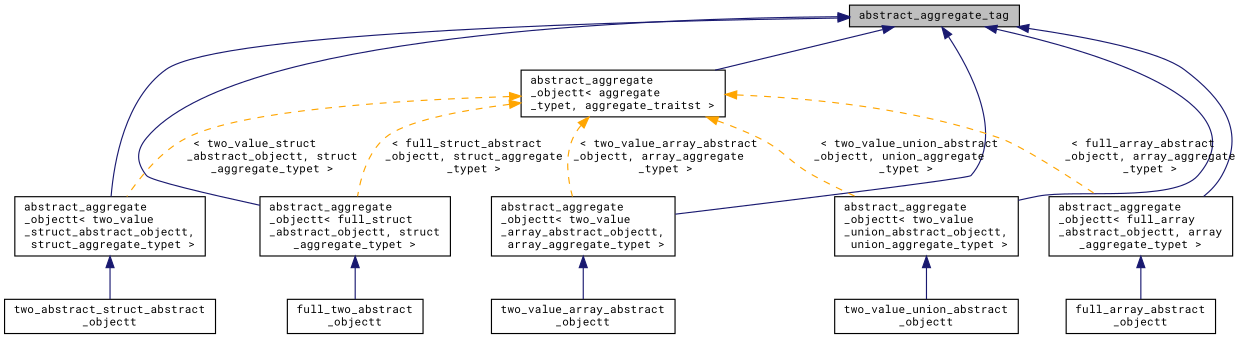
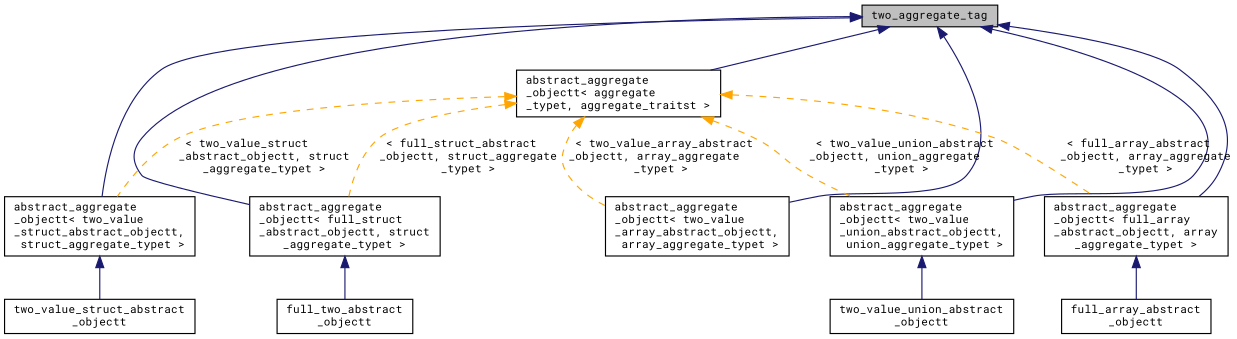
(934, 16) -> (930, 16)
(110, 316) -> (100, 316)
(583, 316) -> none
